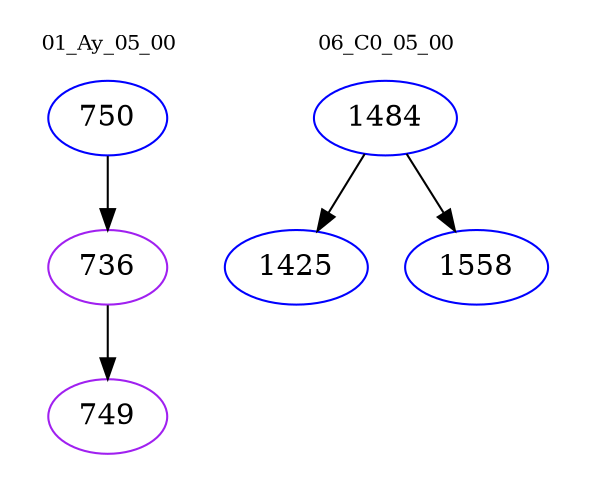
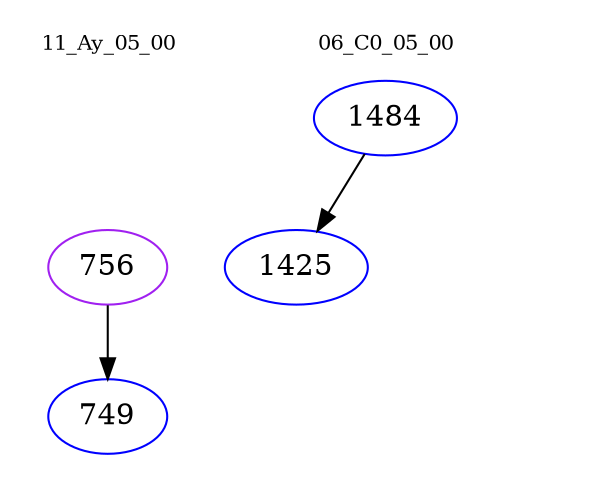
(109, 45) -> (109, 45)
(108, 118) -> none
(108, 267) -> (108, 267)
(477, 267) -> none
(108, 417) -> (108, 417)
